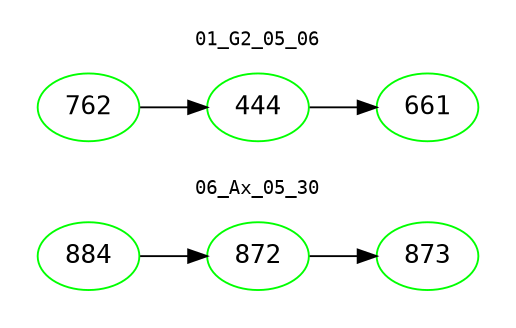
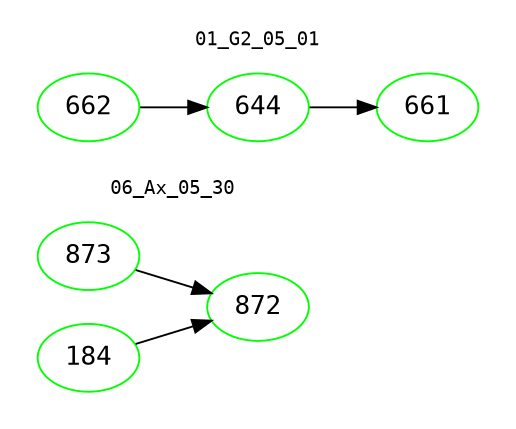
(258, 40) -> (258, 40)
(89, 107) -> (89, 107)
(258, 107) -> (258, 107)
(89, 256) -> (89, 358)
(334, 256) -> (164, 279)
